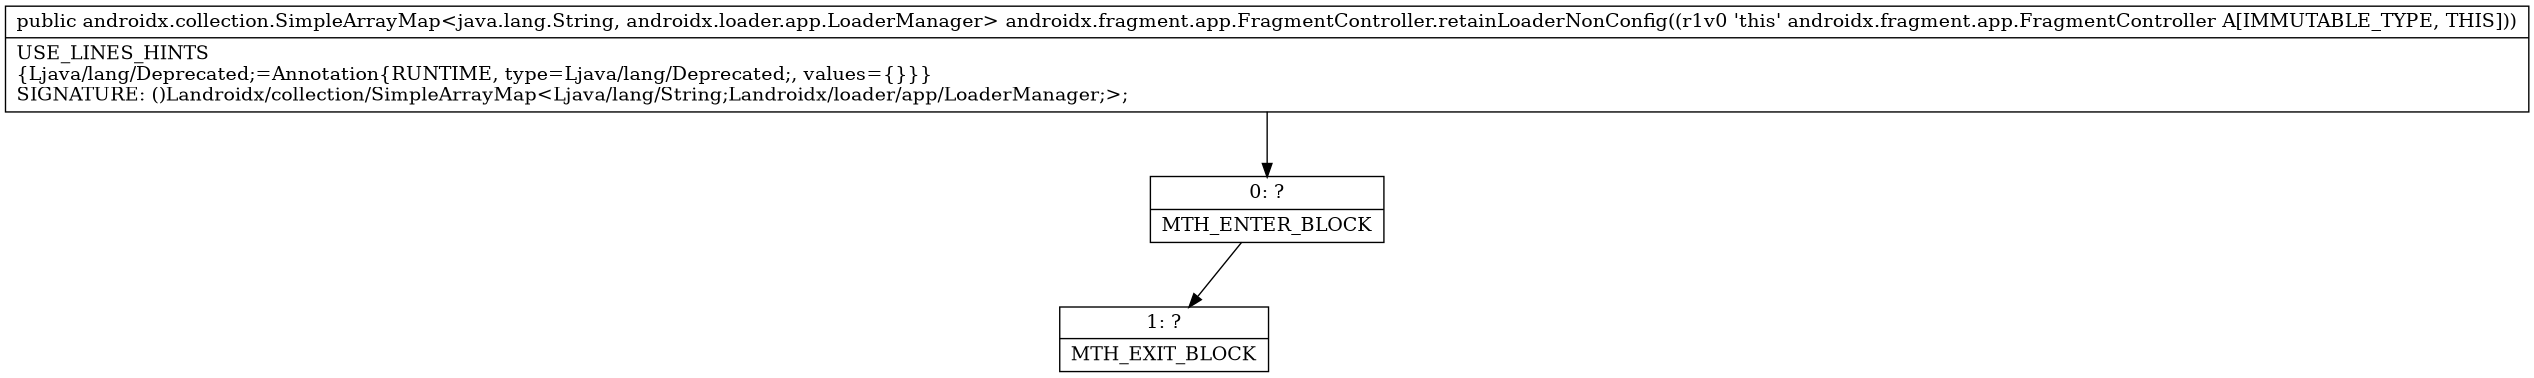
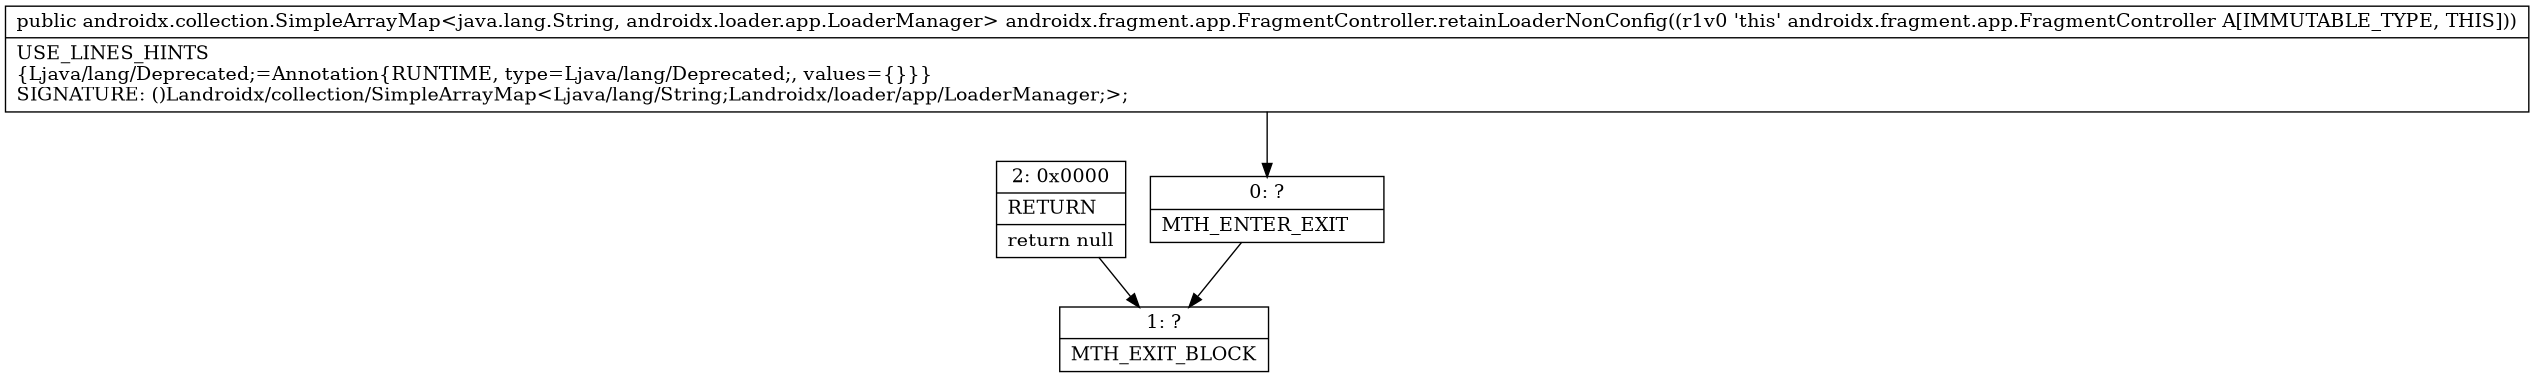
none -> (1061, 209)
(1267, 225) -> (1255, 225)
